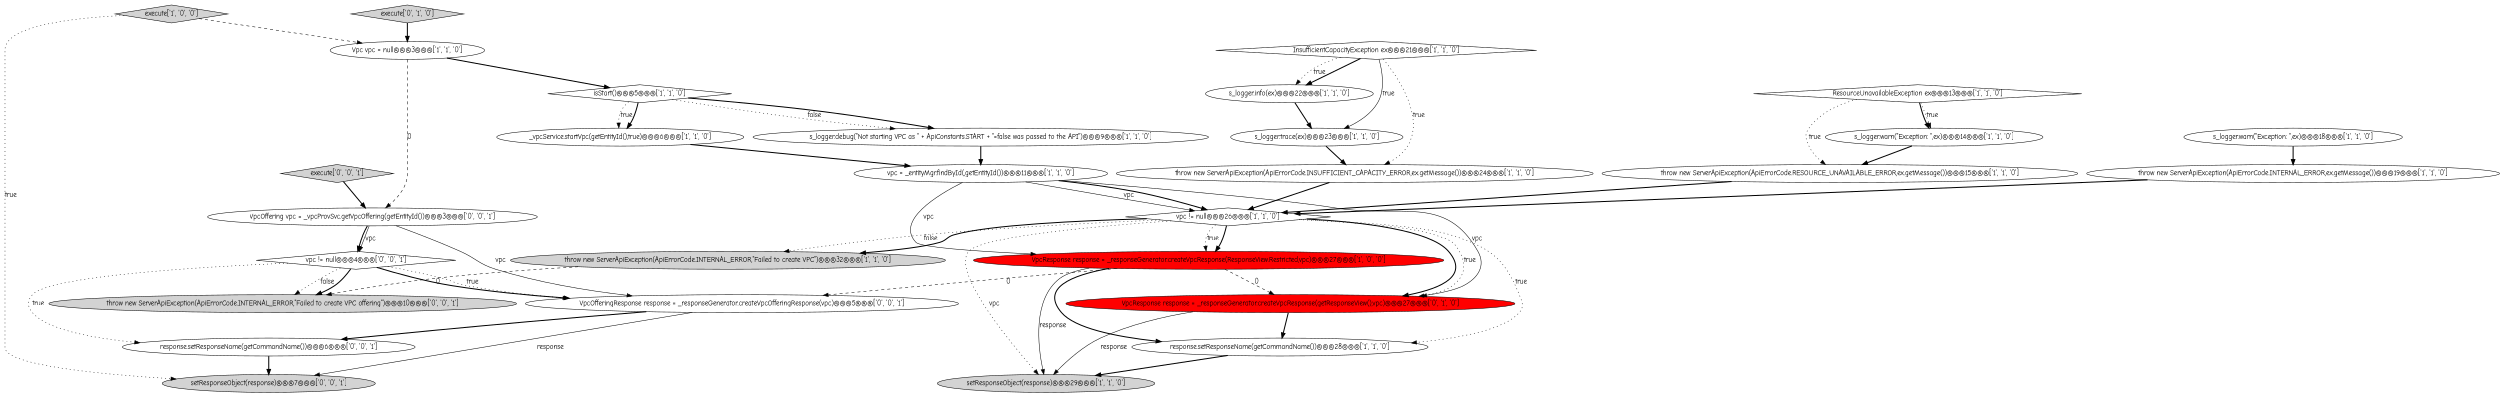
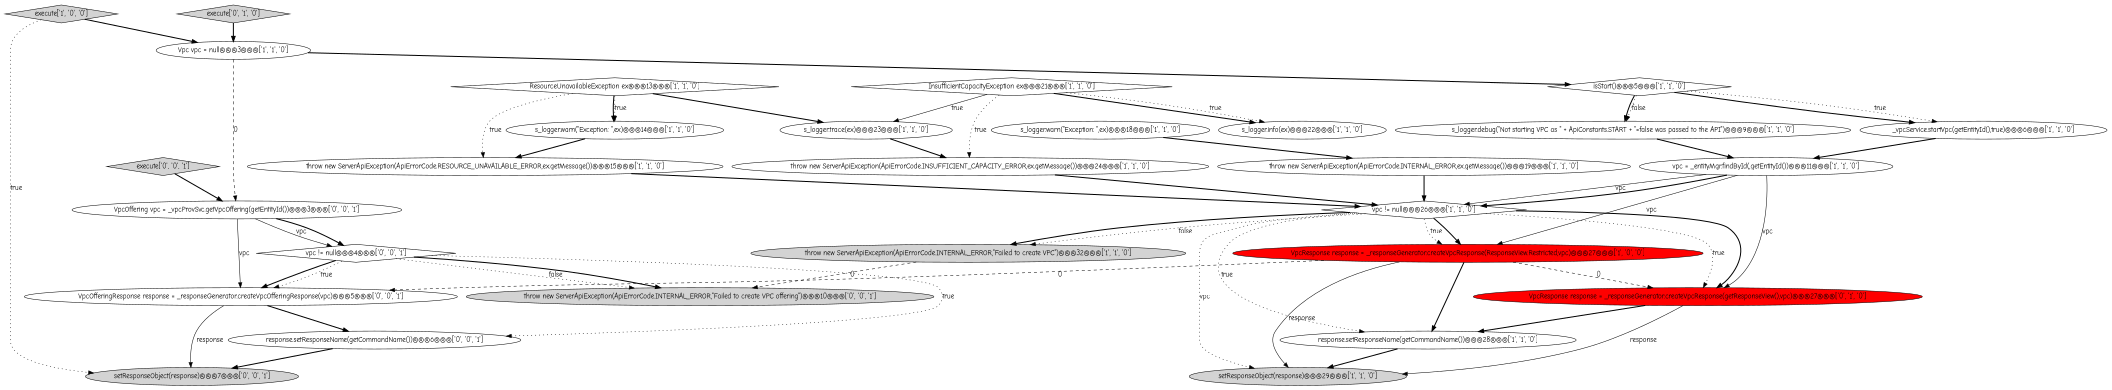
(278, 30) -> (138, 30)
(1302, 113) -> (735, 108)
